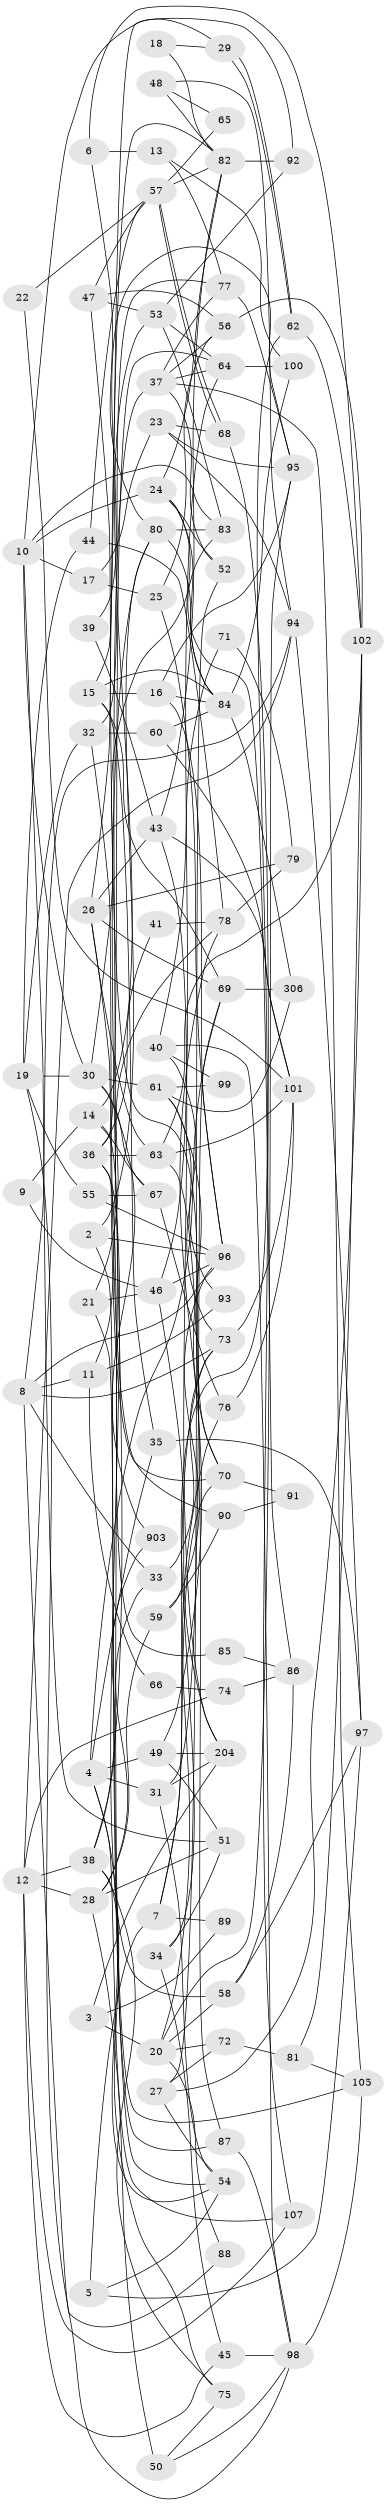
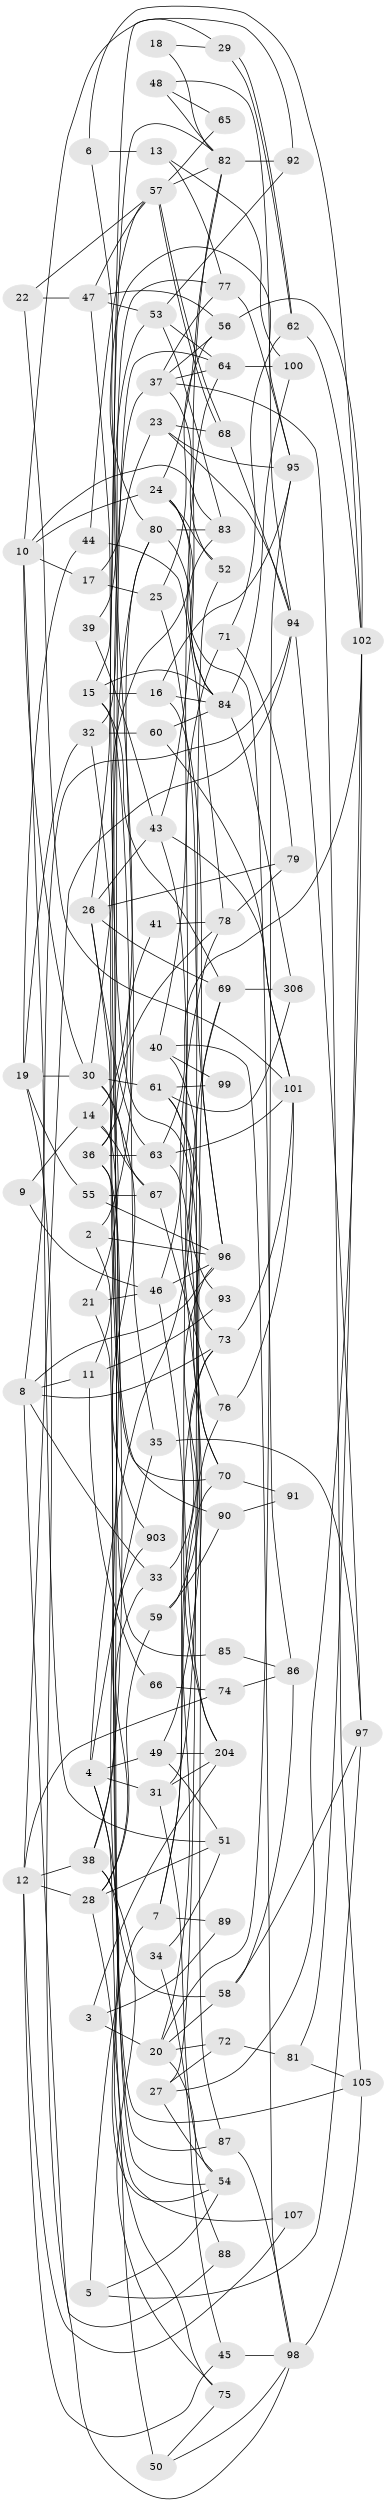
none -> (56, 298)
(255, 1320) -> (253, 479)
(267, 1324) -> (250, 496)
